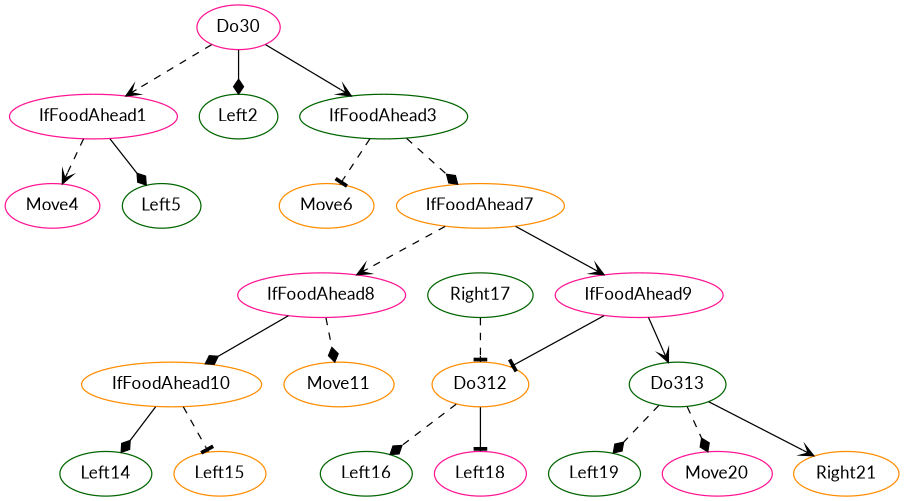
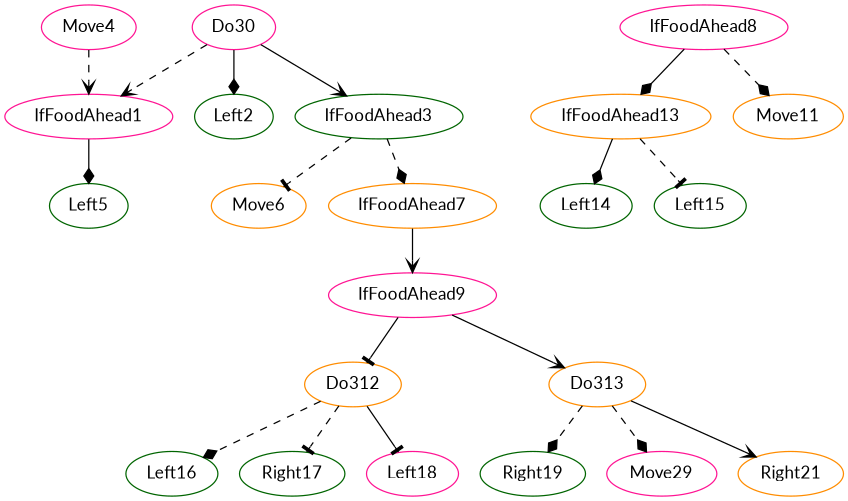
(76, 156) -> (89, 66)
(406, 248) -> none
(480, 337) -> (325, 426)
(172, 384) -> (621, 117)
(678, 384) -> (597, 384)
(220, 474) -> (700, 206)
(595, 474) -> (533, 474)
(717, 474) -> (662, 474)
